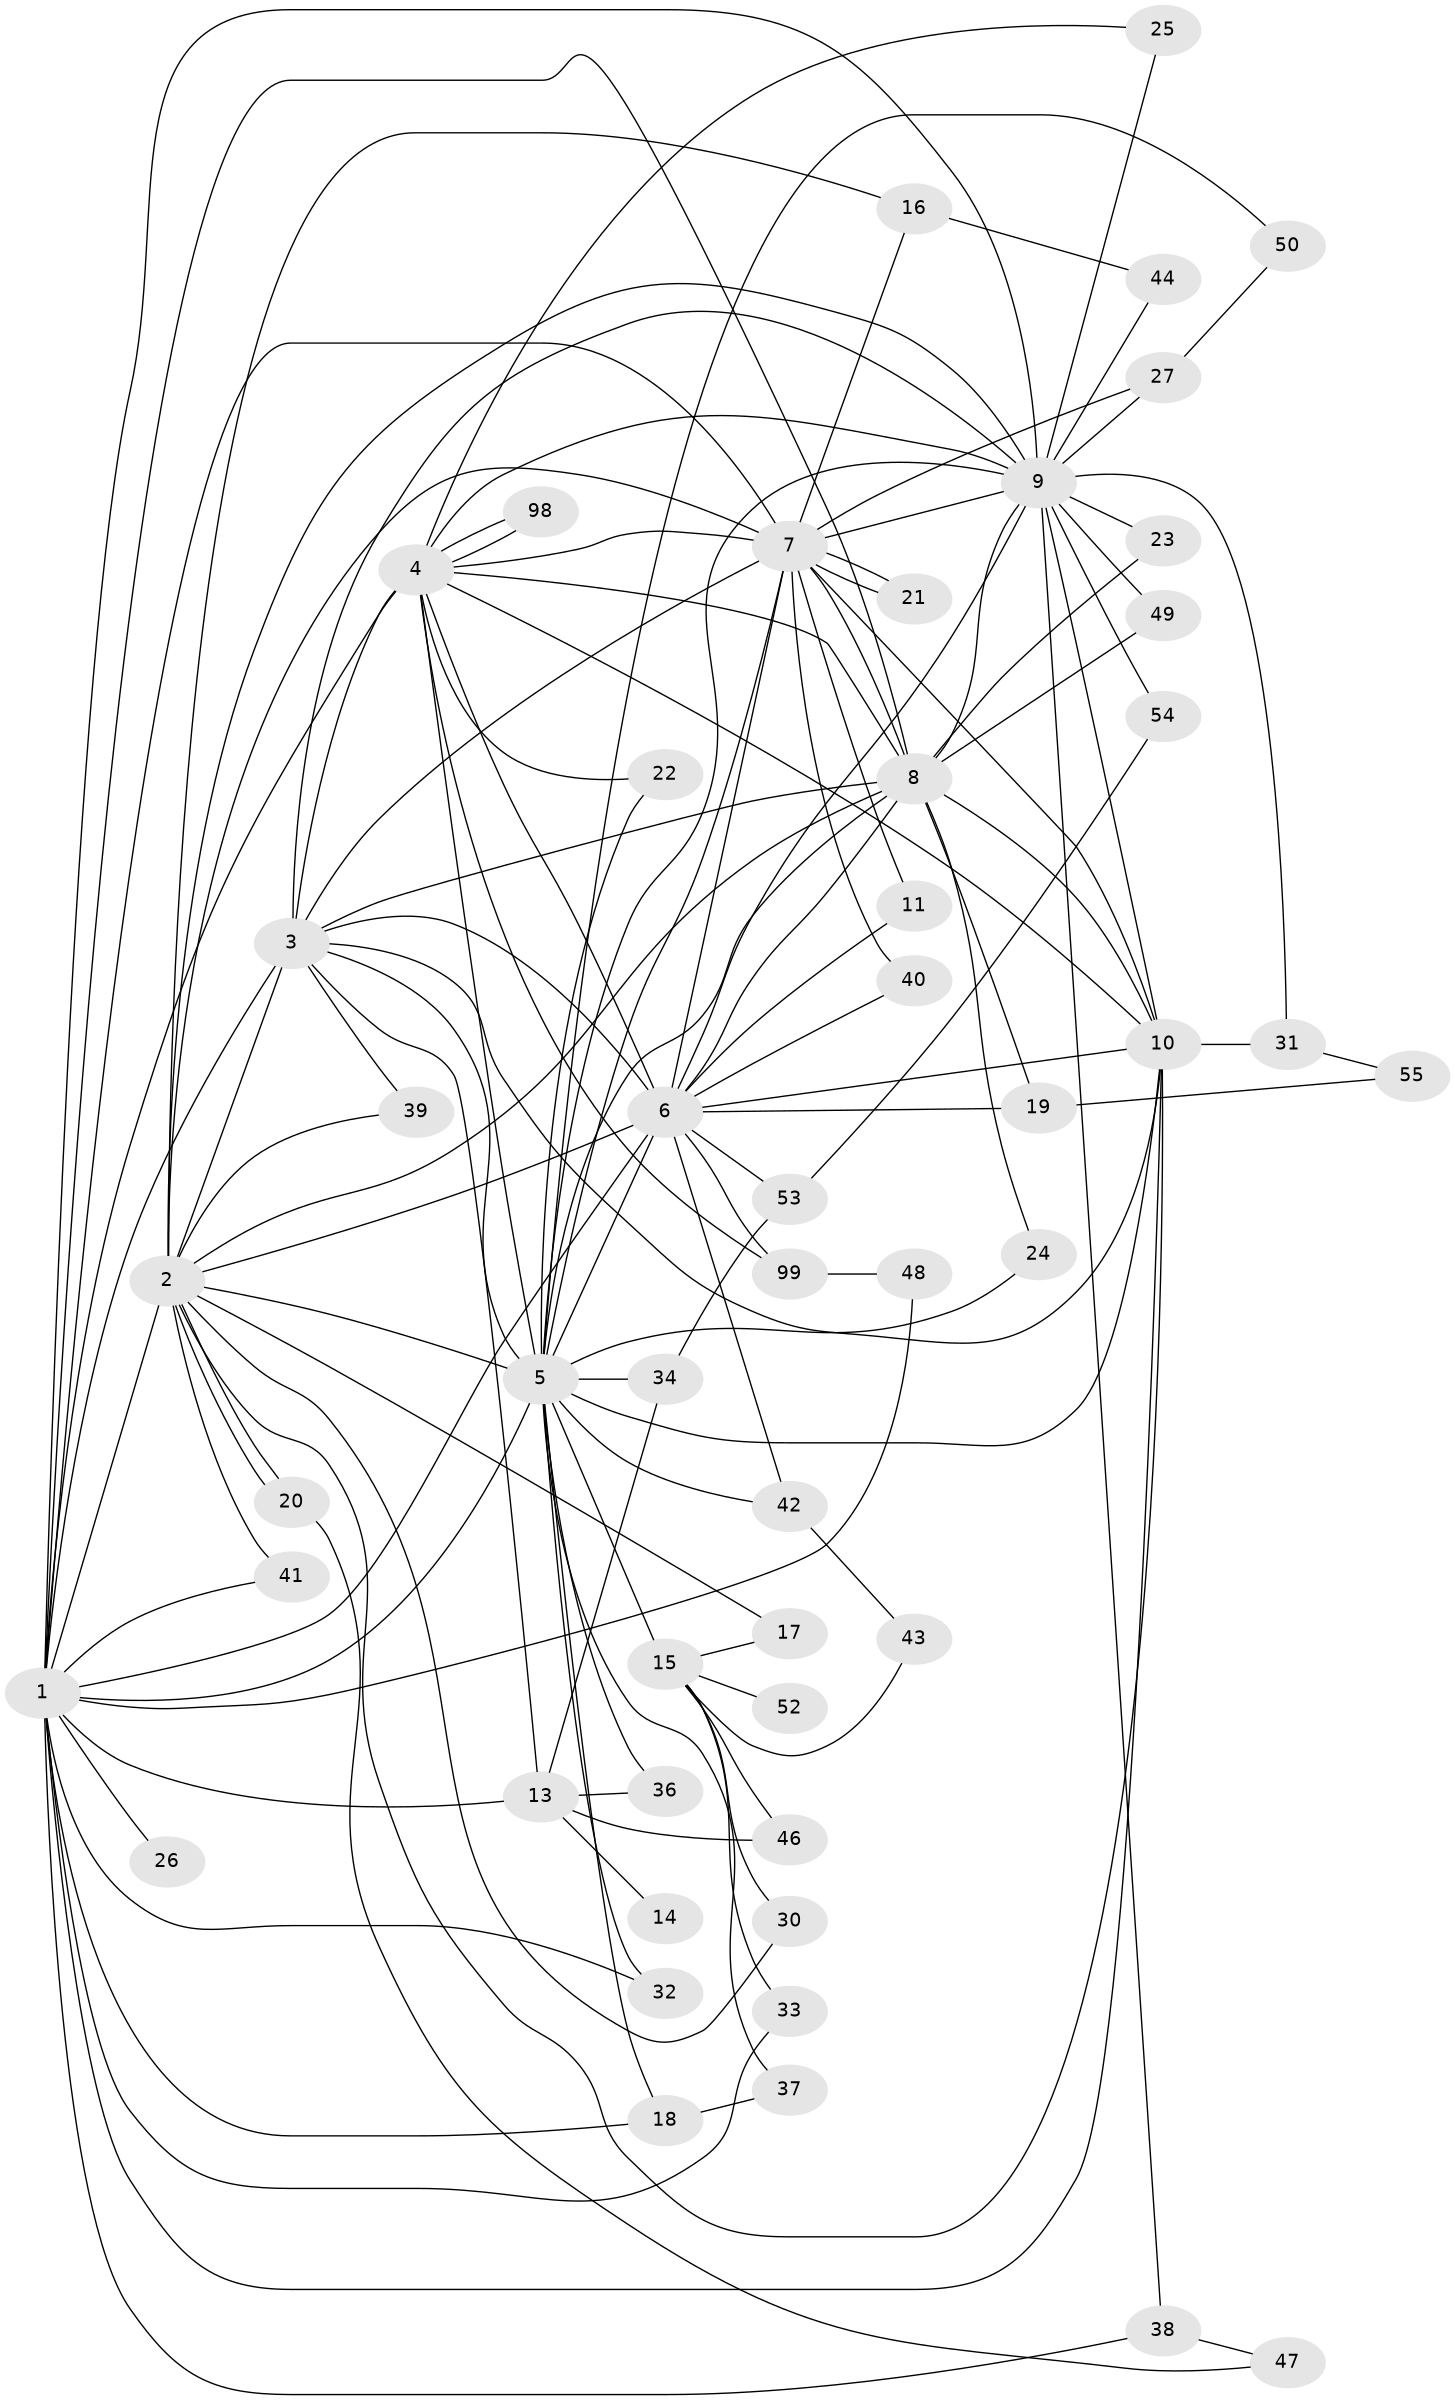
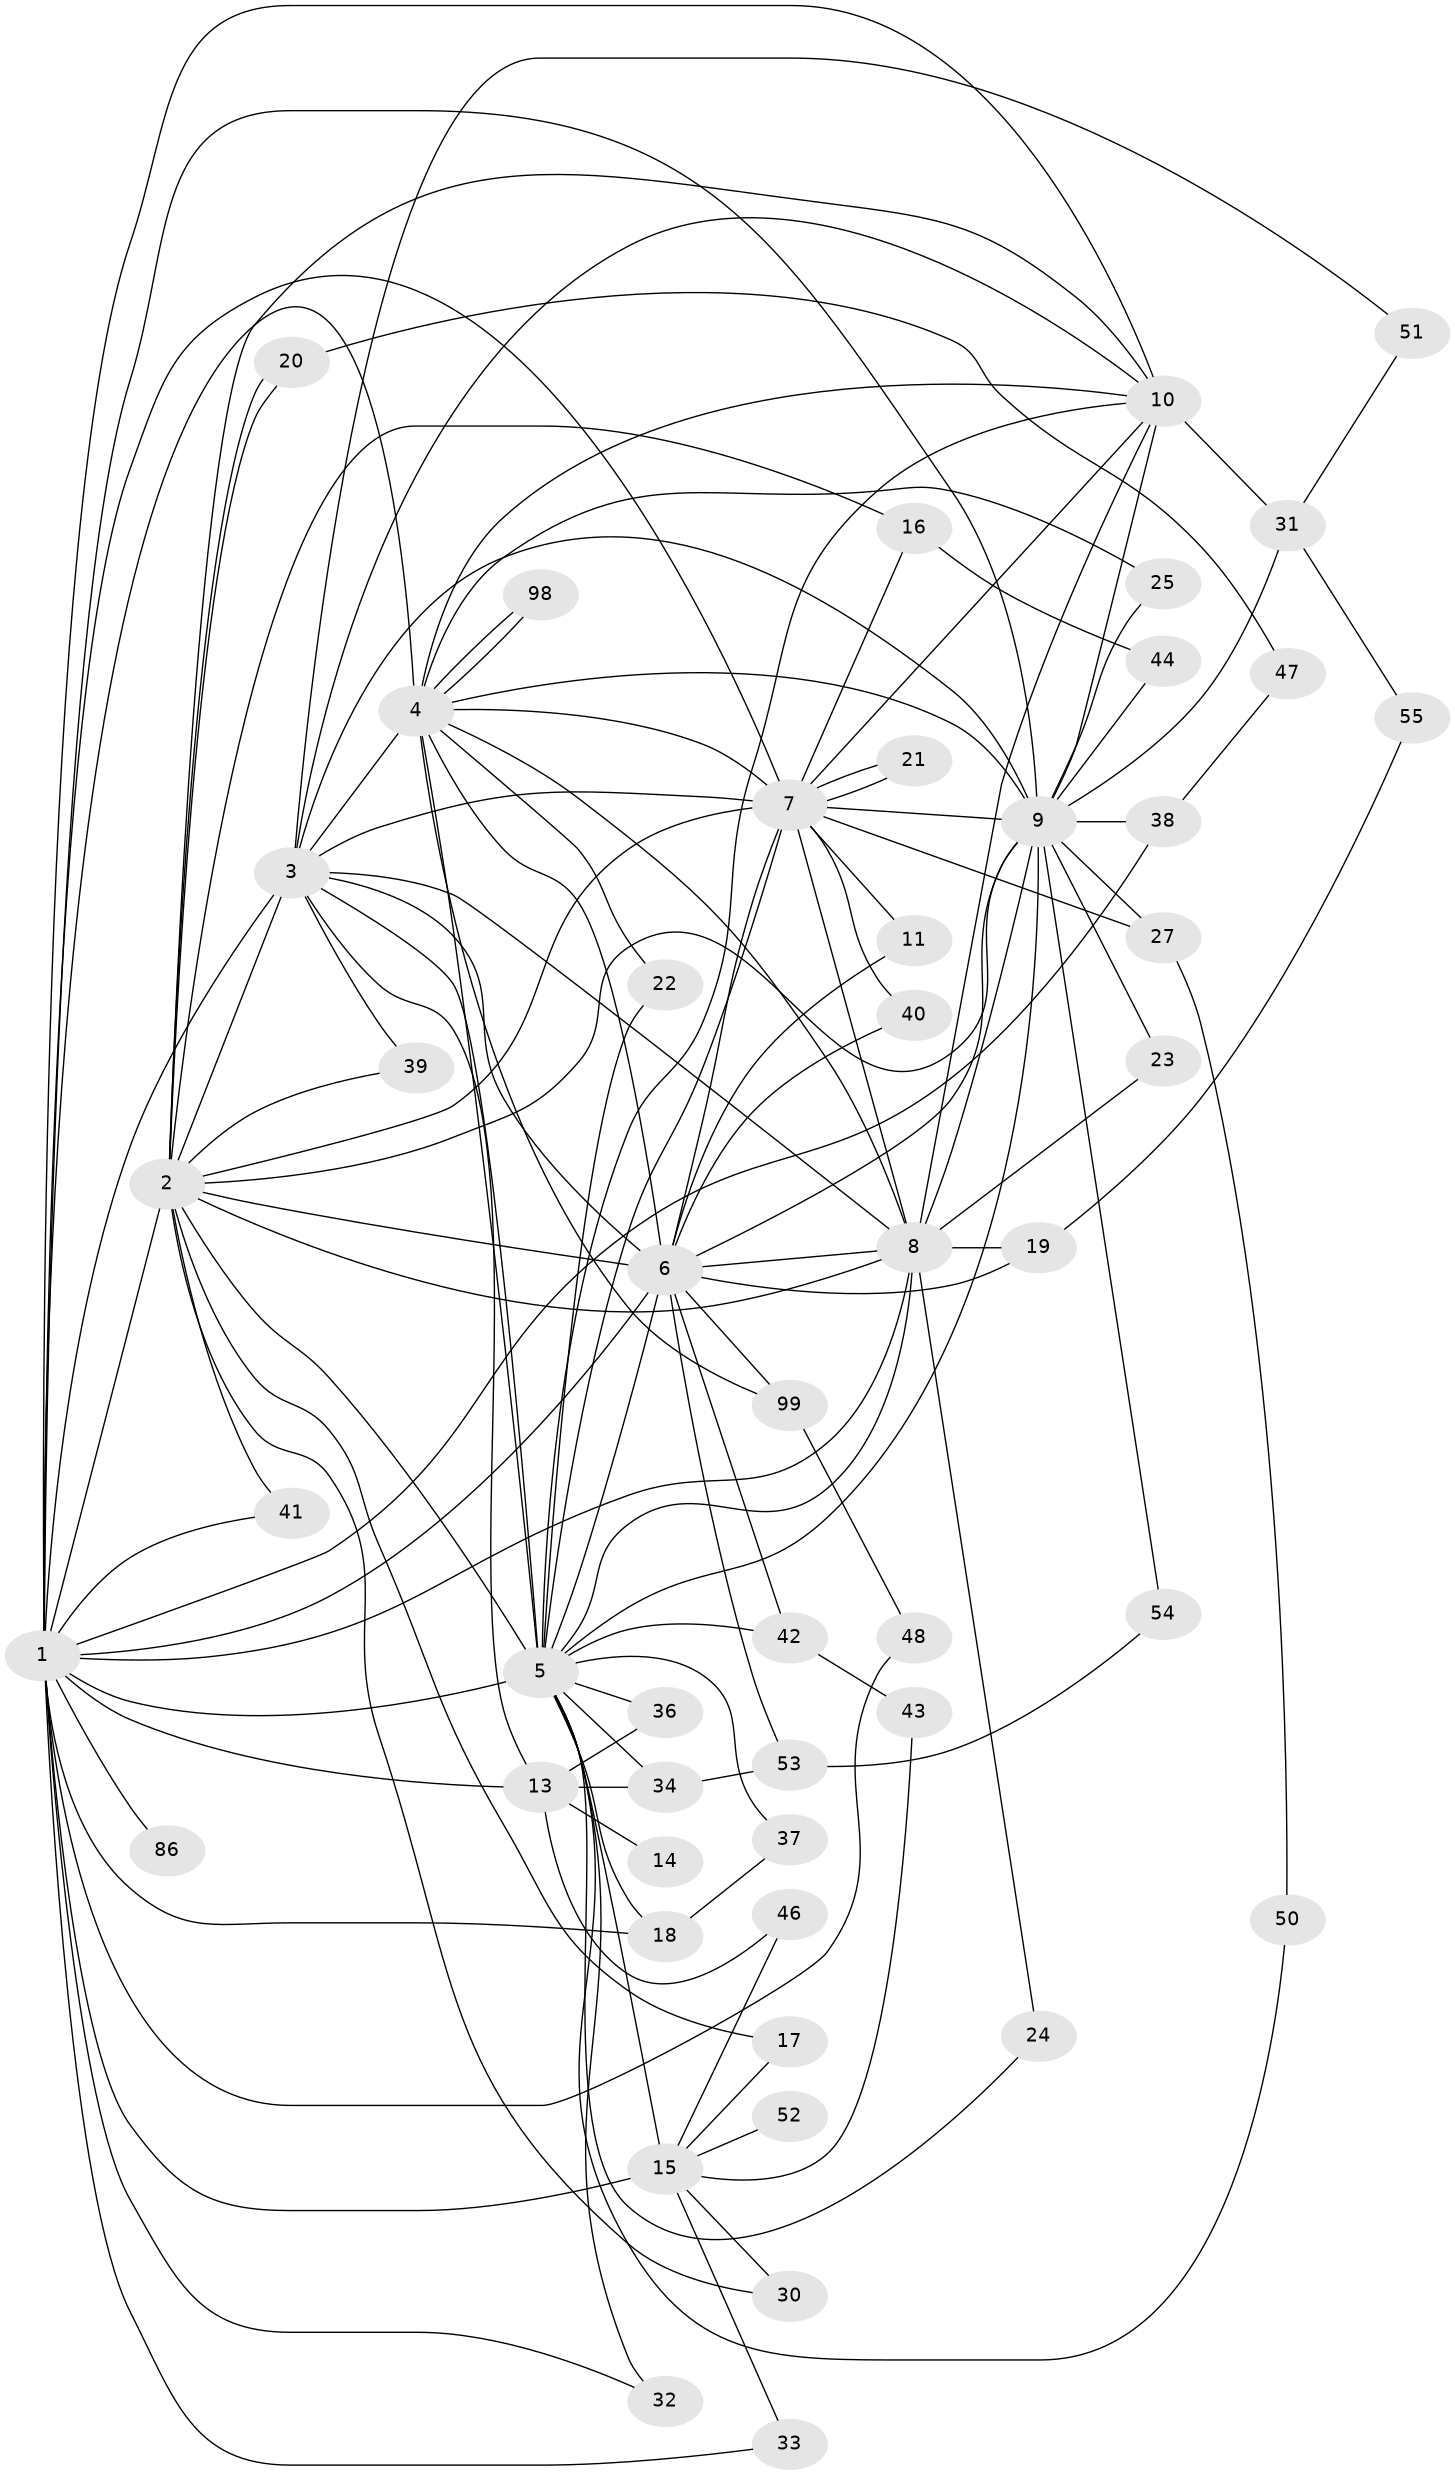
none -> (1412, 333)
(1163, 616) -> none
(915, 1078) -> none
(167, 1862) -> (167, 1851)
none -> (155, 2156)
